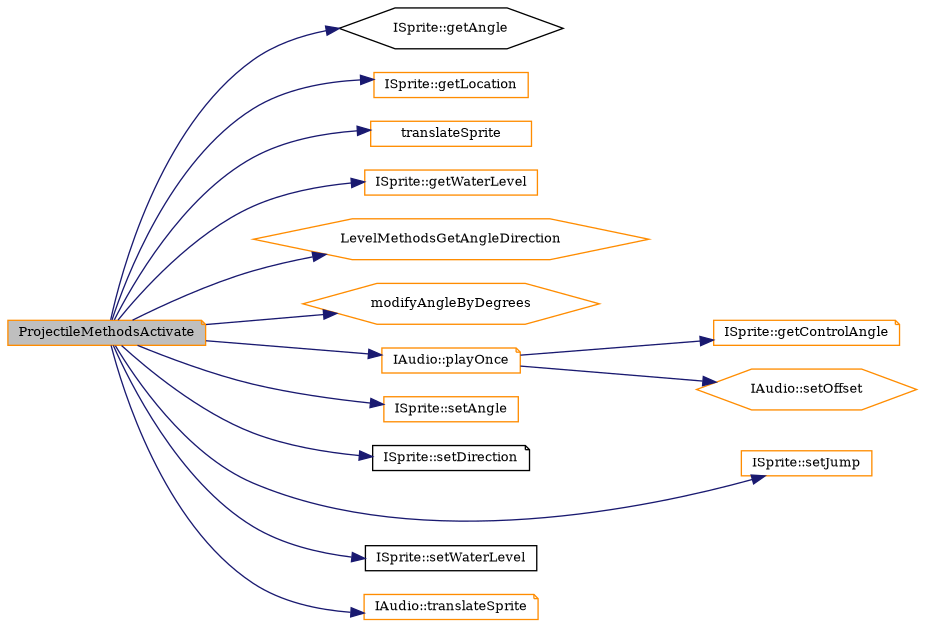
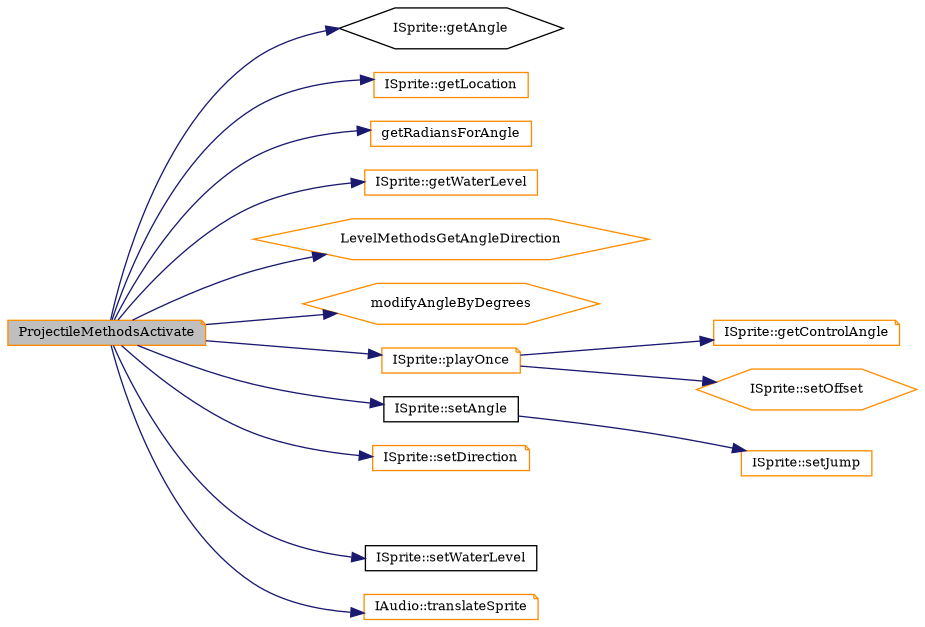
(451, 134) -> (451, 134)
(451, 361) -> (451, 361)
(807, 389) -> (807, 389)
(451, 409) -> (451, 409)
(451, 458) -> (451, 458)
(404, 518) -> (626, 430)
